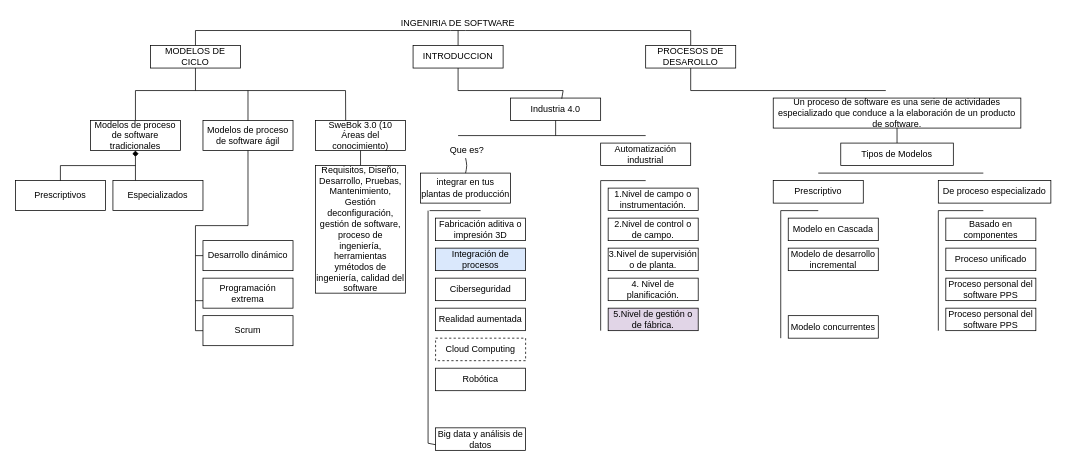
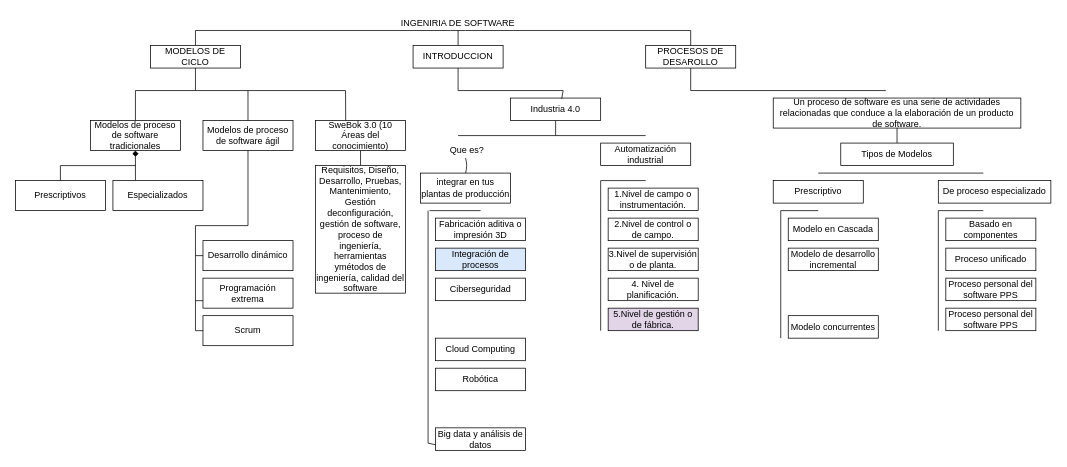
(897, 113) -> (897, 113)
(480, 319) -> none
(480, 349) -> (480, 349)
